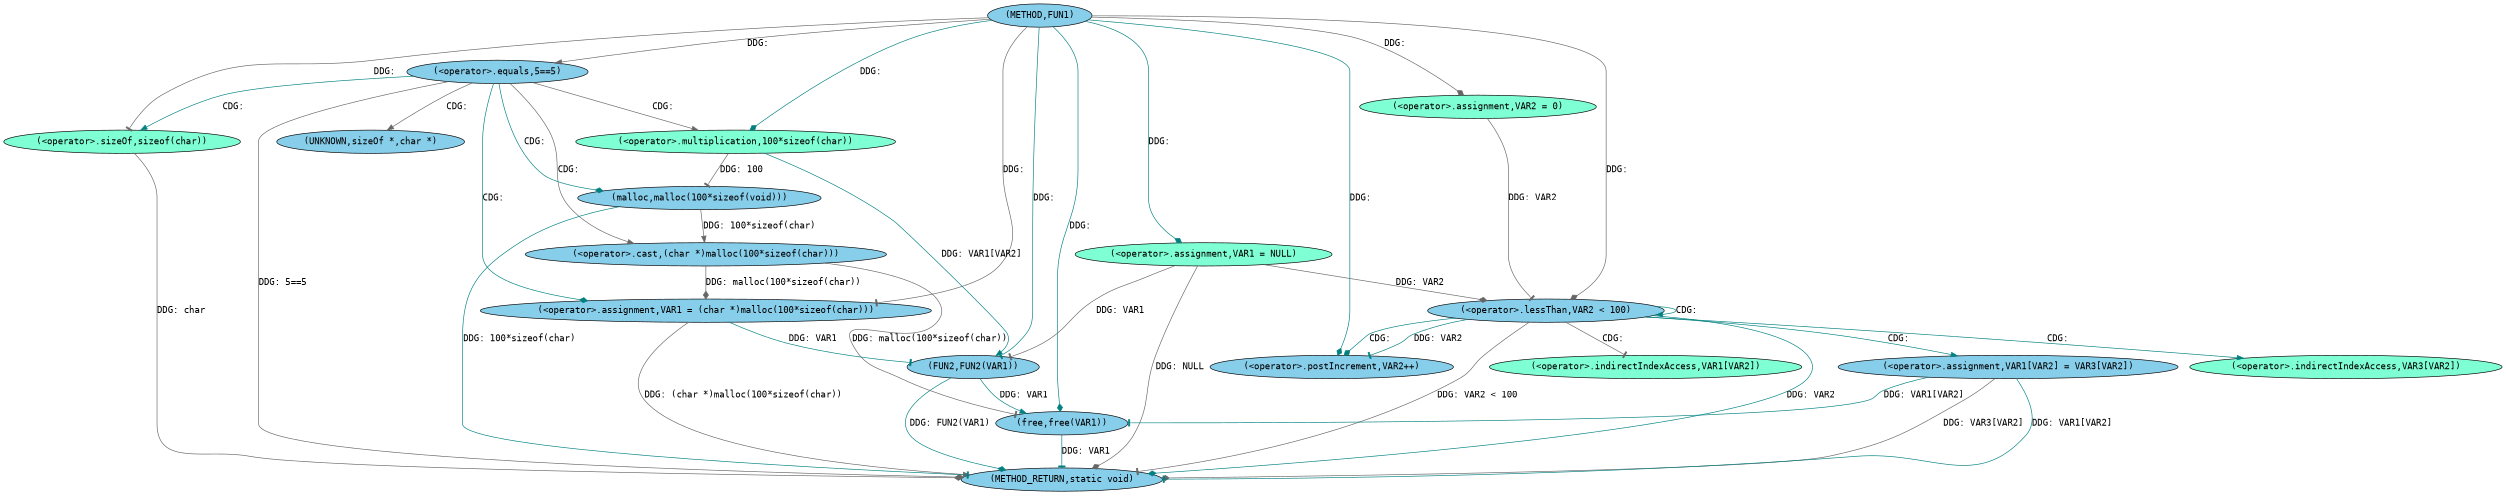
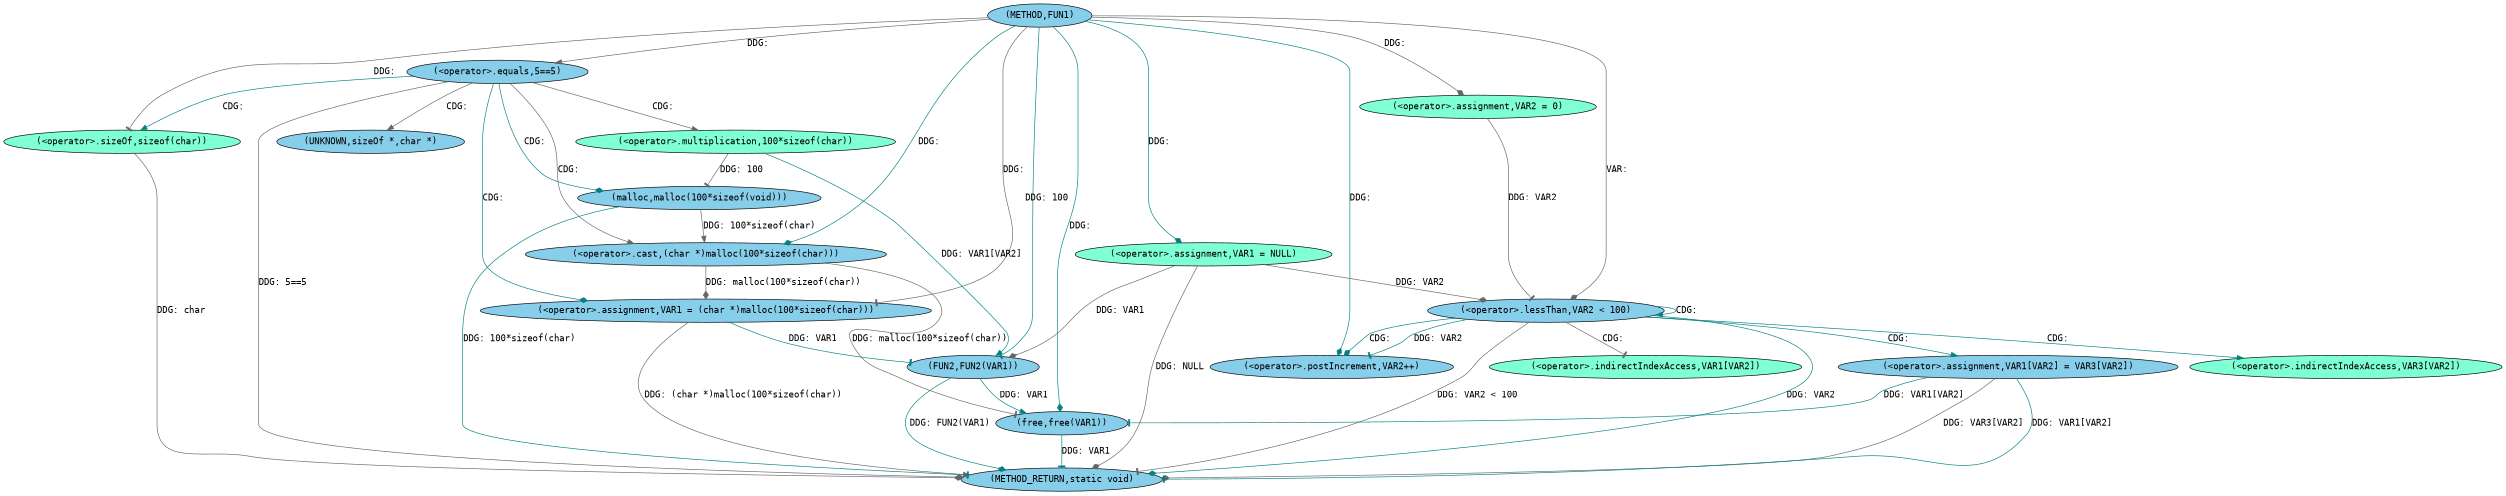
(868, 57) -> (911, 142)
(1620, 170) -> (1620, 170)
(1047, 198) -> (1047, 198)
(1089, 304) -> (1089, 304)
